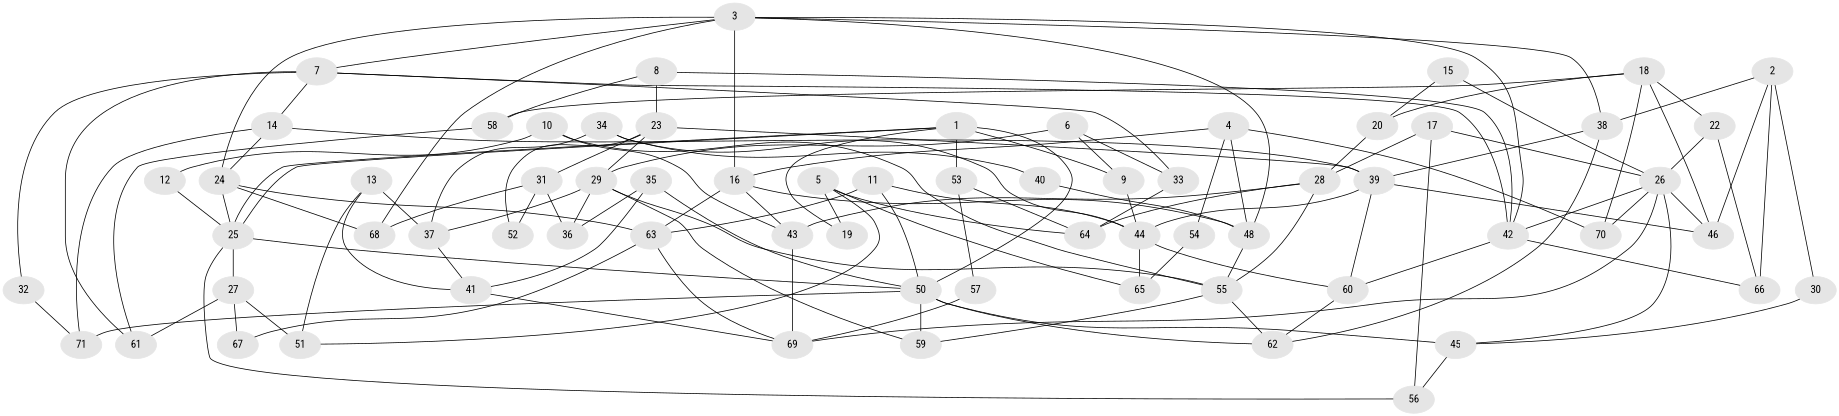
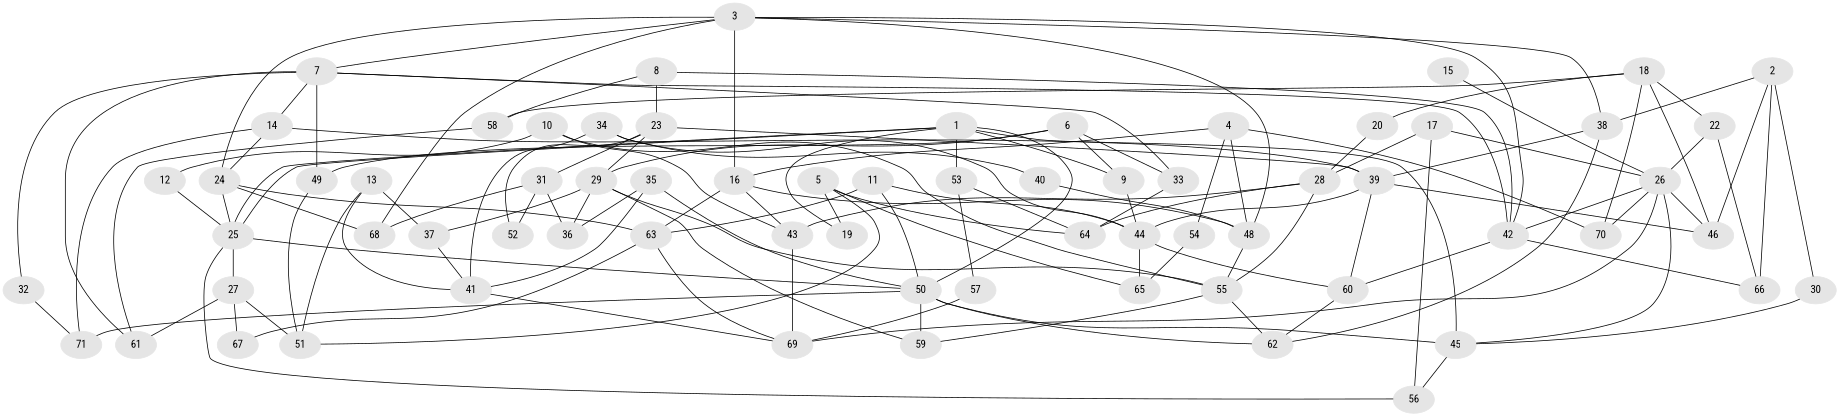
(1417, 95) -> none
none -> (1279, 148)
(473, 159) -> (494, 177)
none -> (317, 181)
